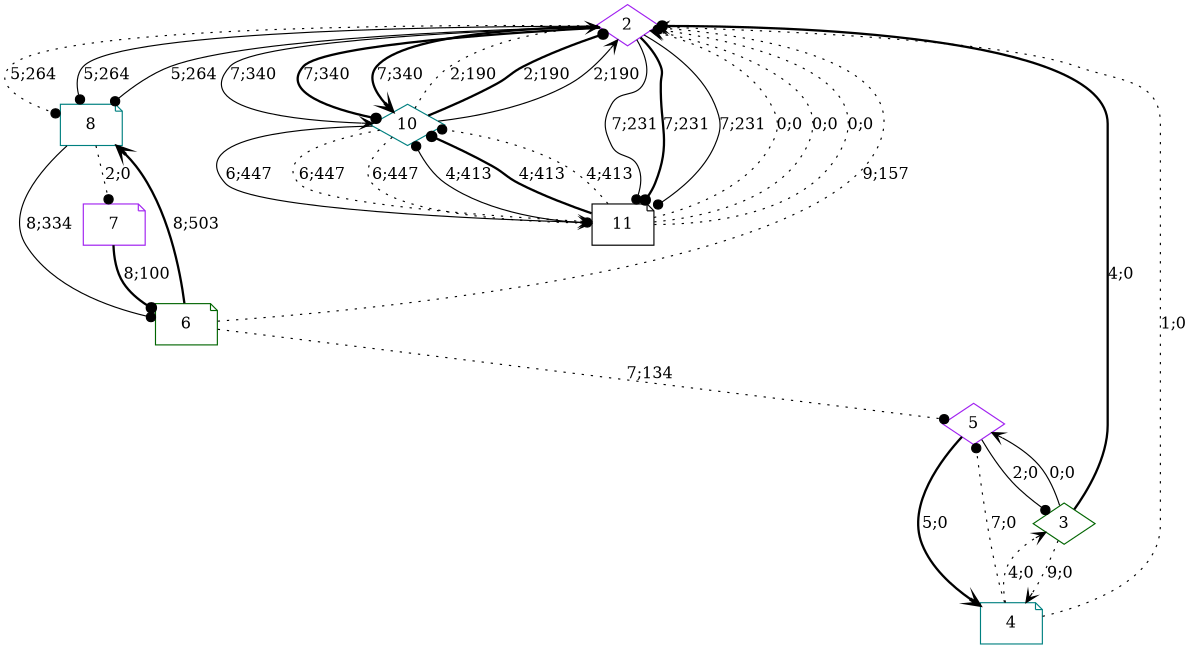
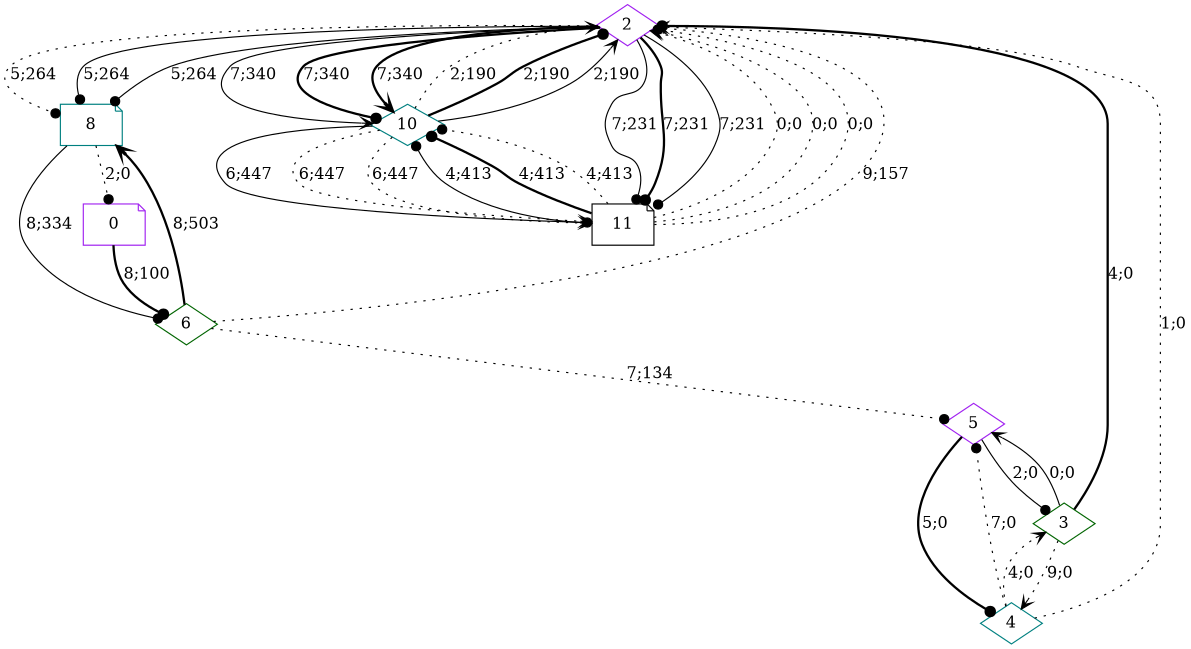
(114, 225) -> (114, 225)
(186, 324) -> (186, 324)
(919, 522) -> (919, 531)
(1011, 623) -> (1011, 623)
